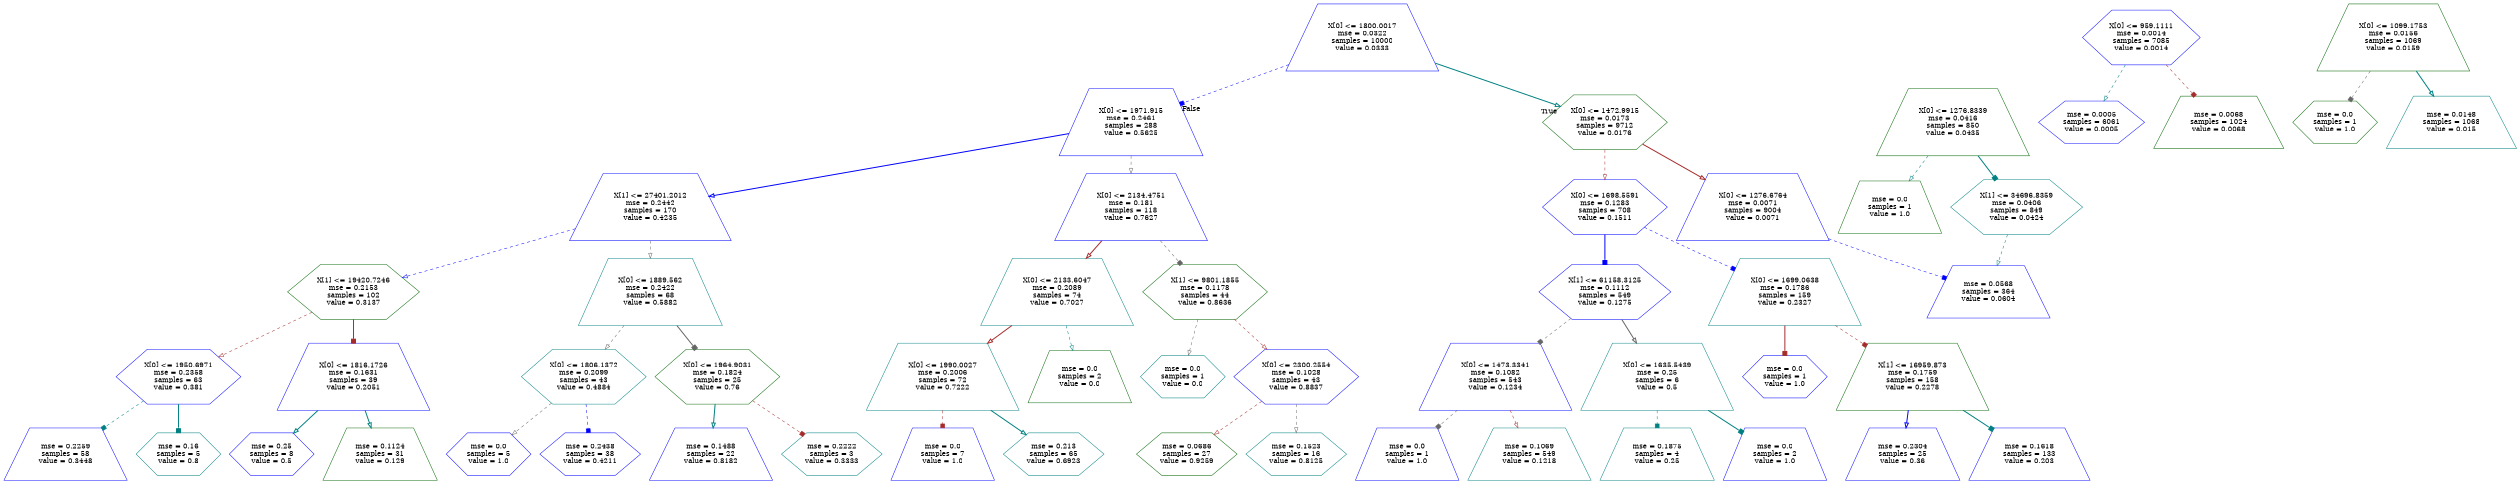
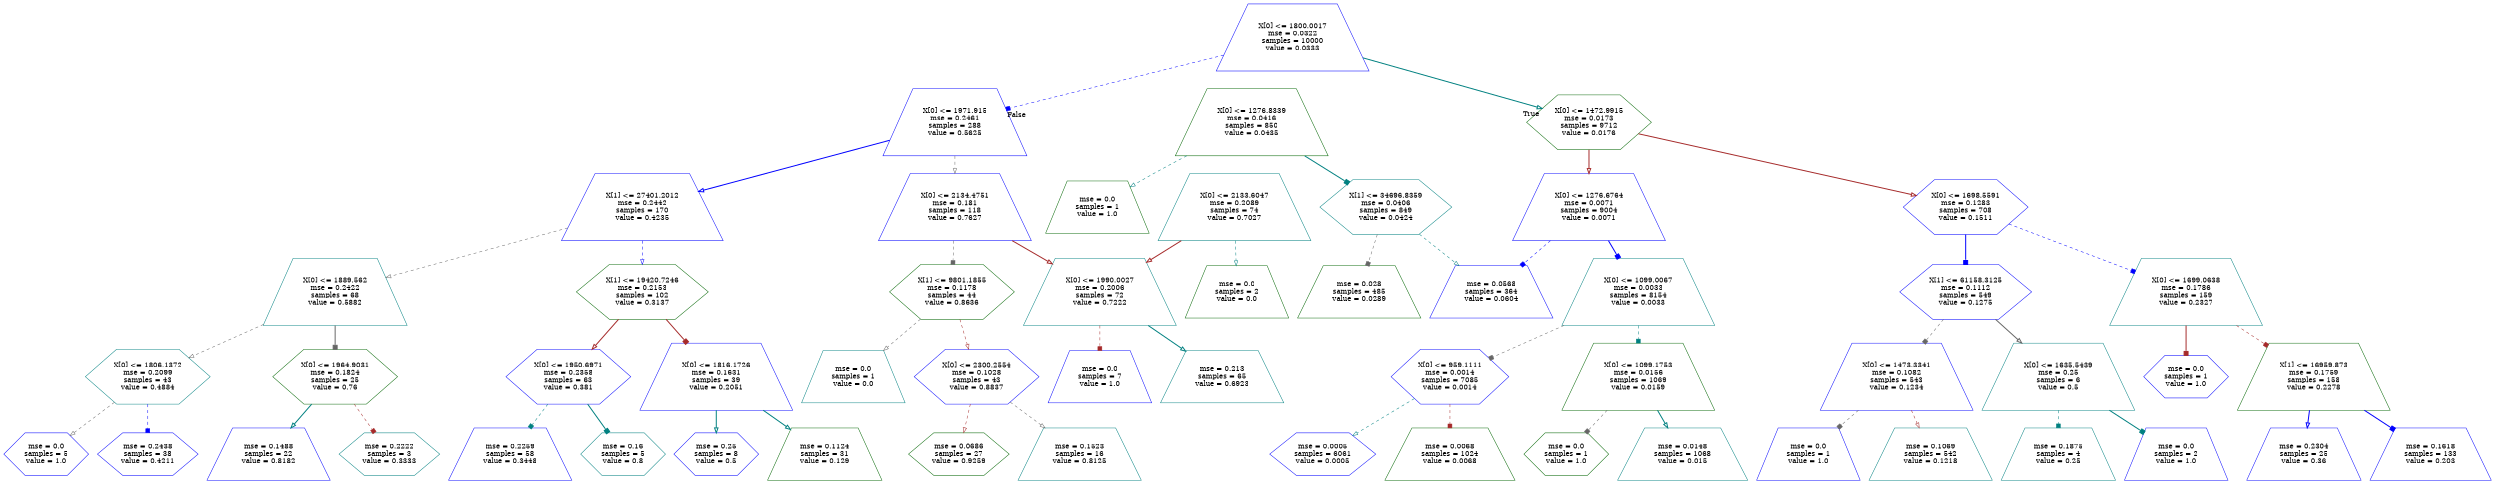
(1605, 162) -> (1775, 164)
(1096, 248) -> (1030, 251)
none -> (1359, 292)
none -> (1638, 292)
(268, 334) -> (607, 332)
(1183, 377) -> (853, 377)
(1976, 419) -> (2377, 419)
(1054, 454) -> (1222, 377)
(1296, 454) -> (1080, 454)
(1529, 454) -> (1931, 454)
